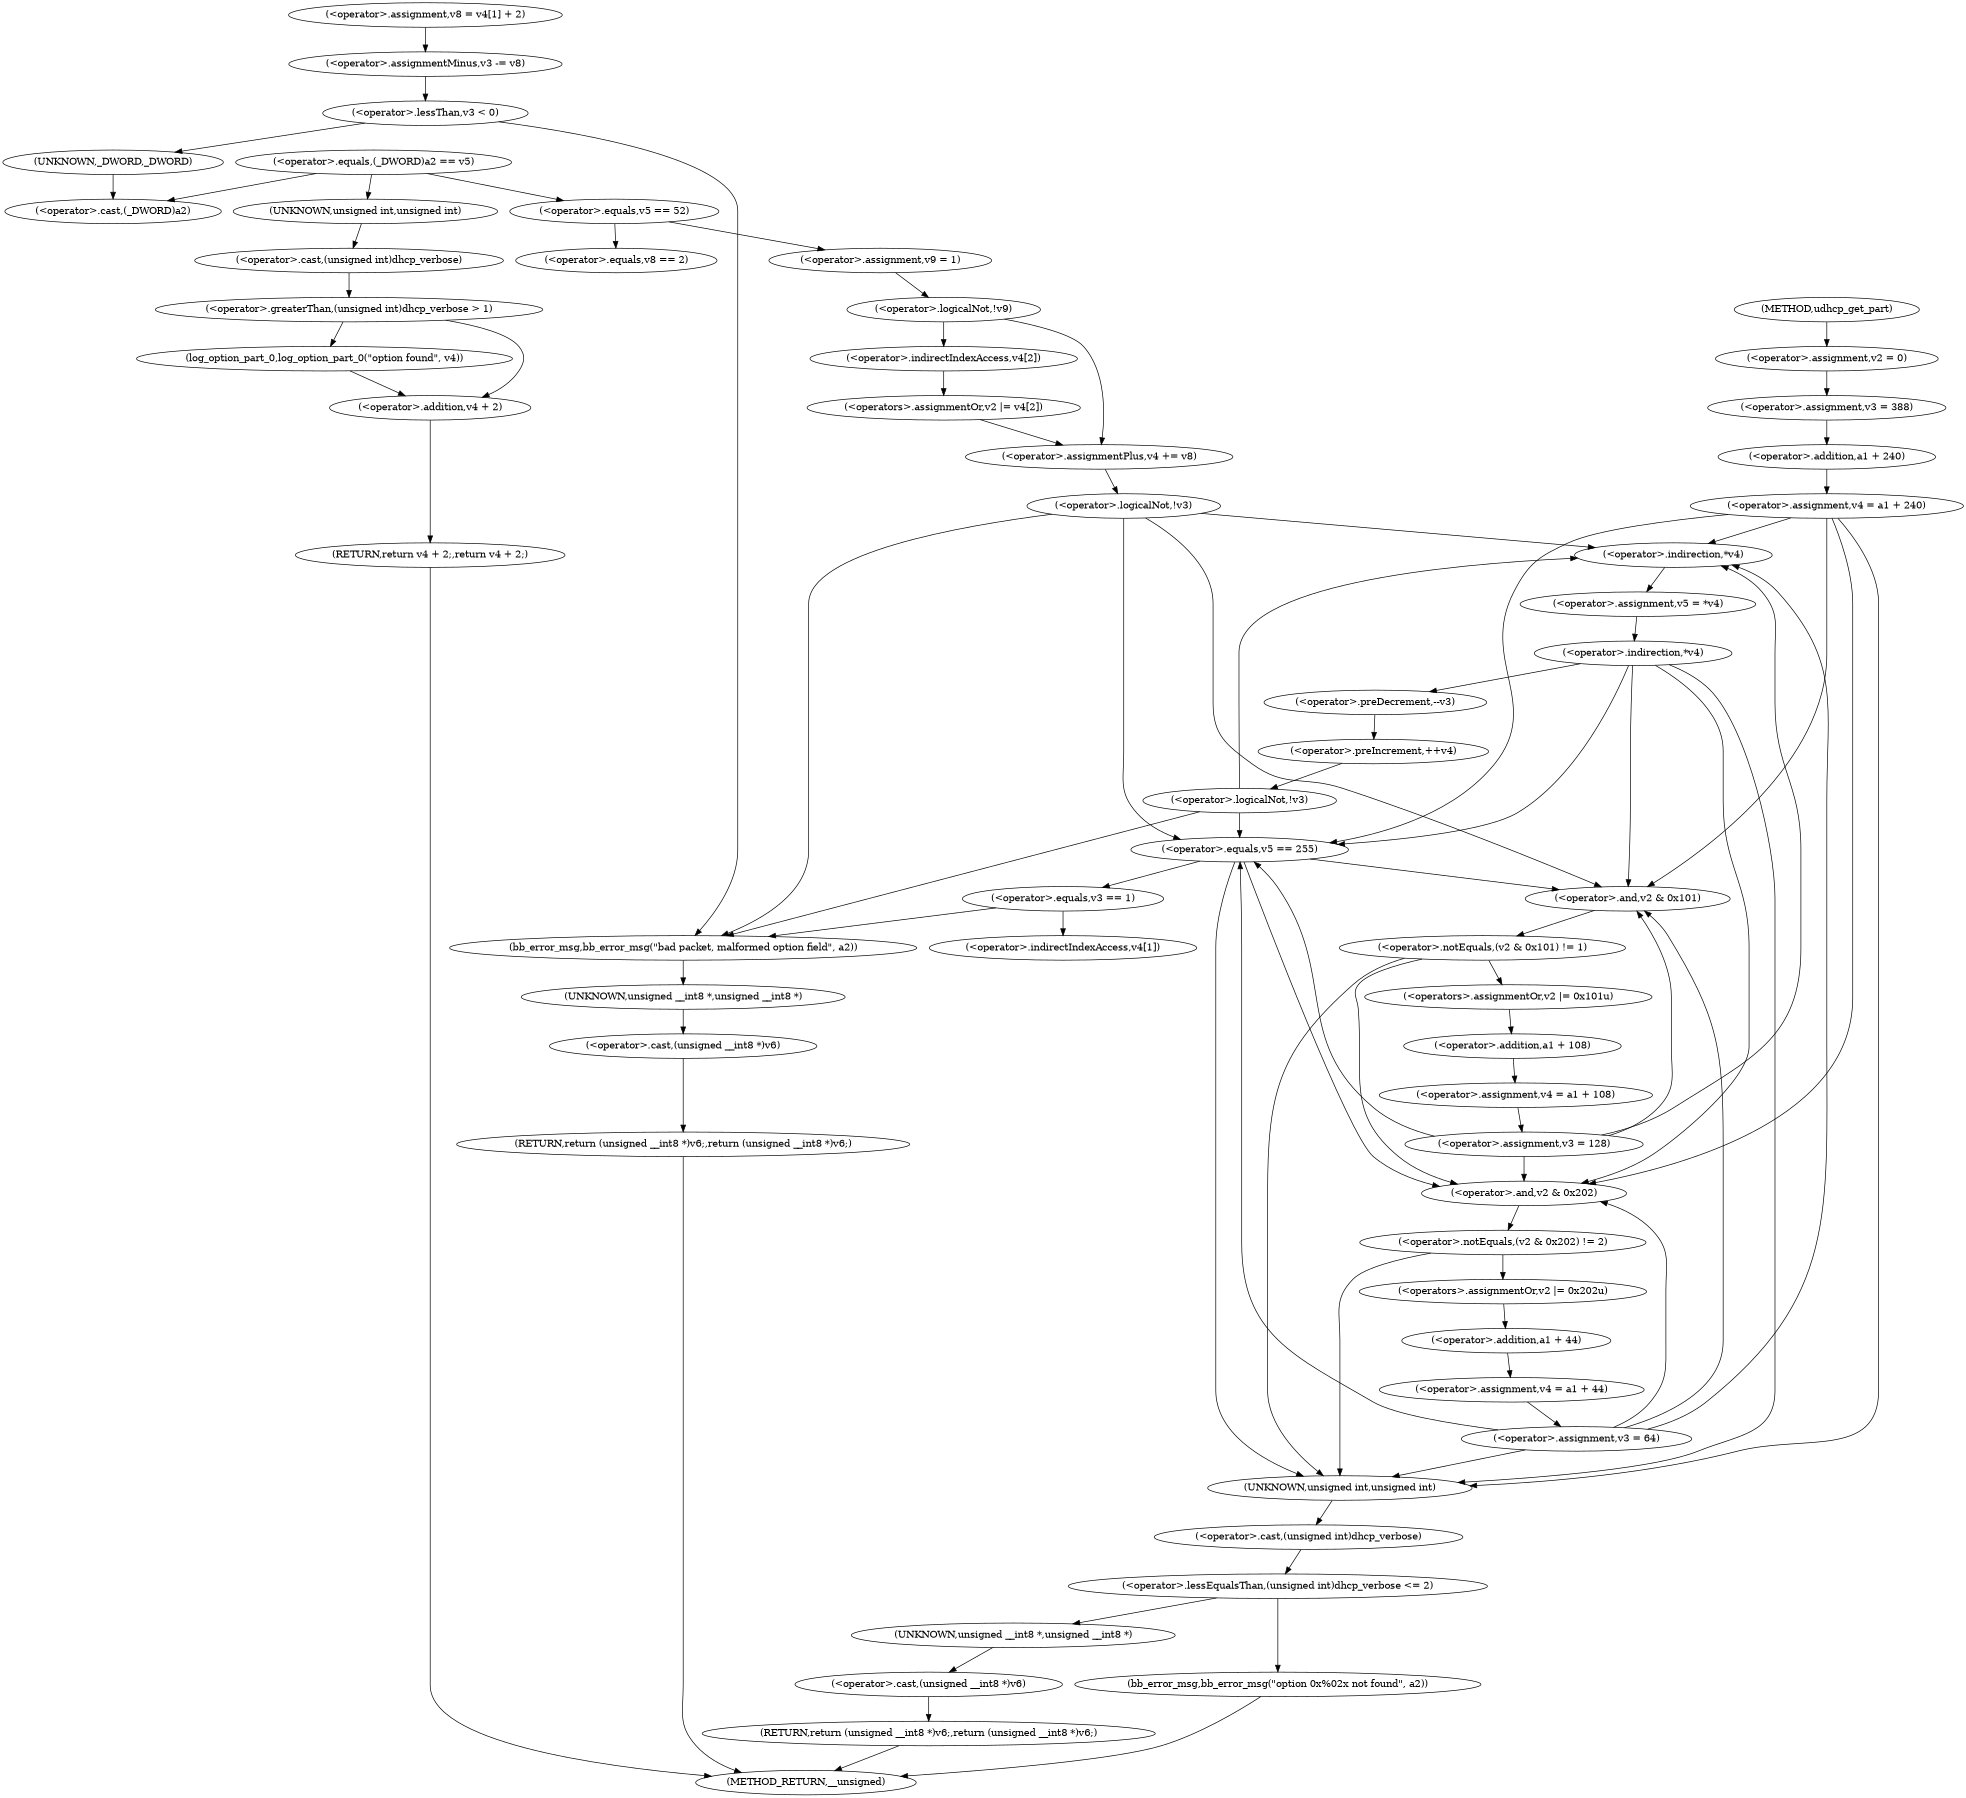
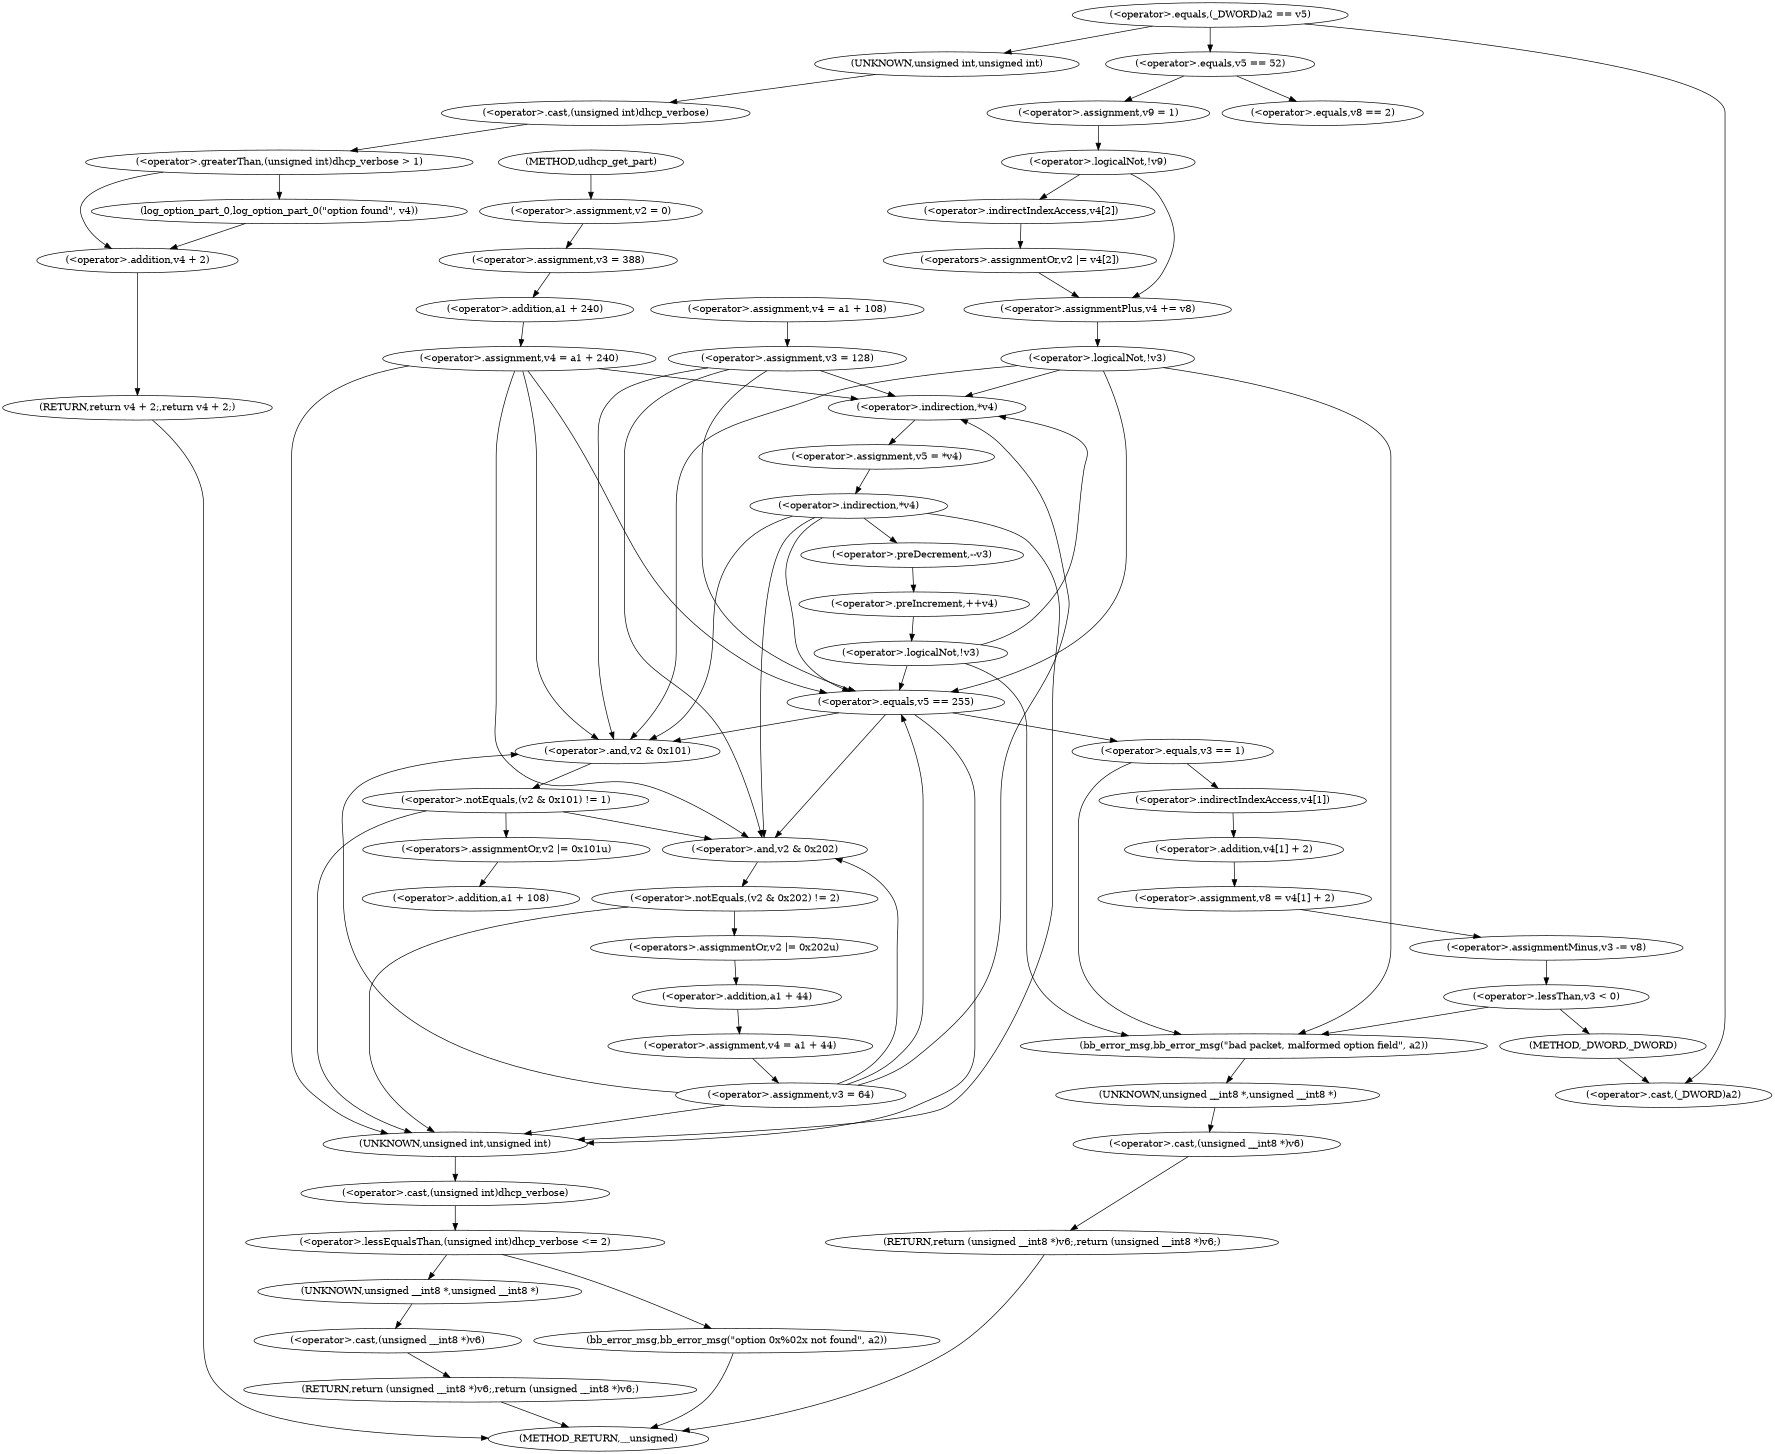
(113, 162) -> (1603, 1046)
none -> (1234, 850)
(1514, 1067) -> none
